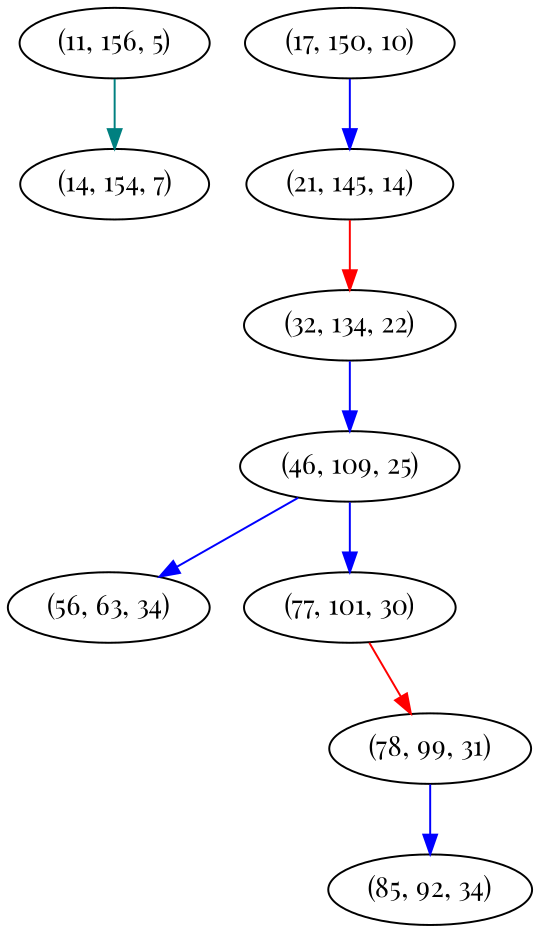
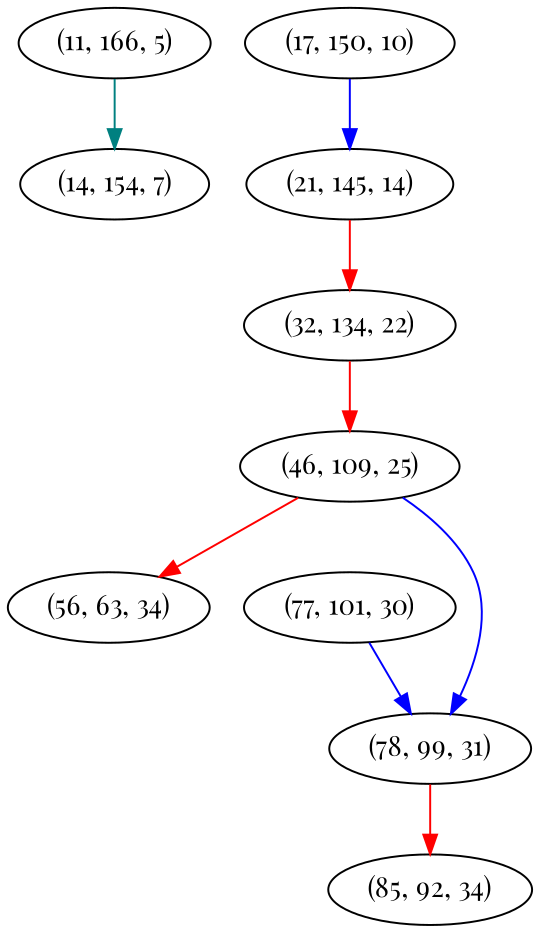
(115, 43) -> (115, 43)
(350, 386) -> (350, 386)
(350, 527) -> (477, 584)
(238, 532) -> (238, 532)
(385, 670) -> (385, 670)
(430, 810) -> (430, 810)
